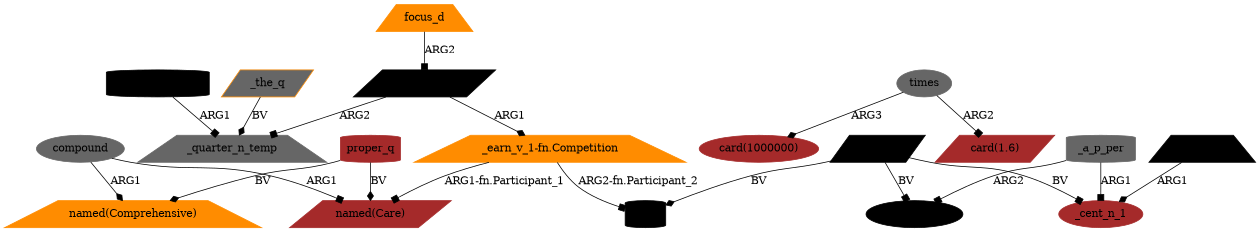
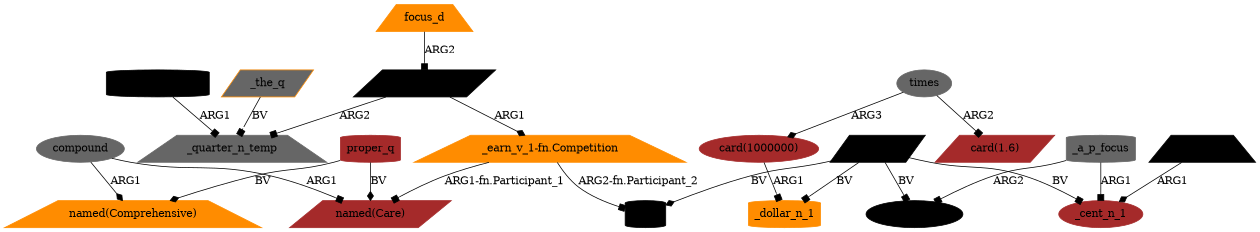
(252, 112) -> (252, 112)
(1101, 149) -> (1101, 149)
none -> (784, 214)
